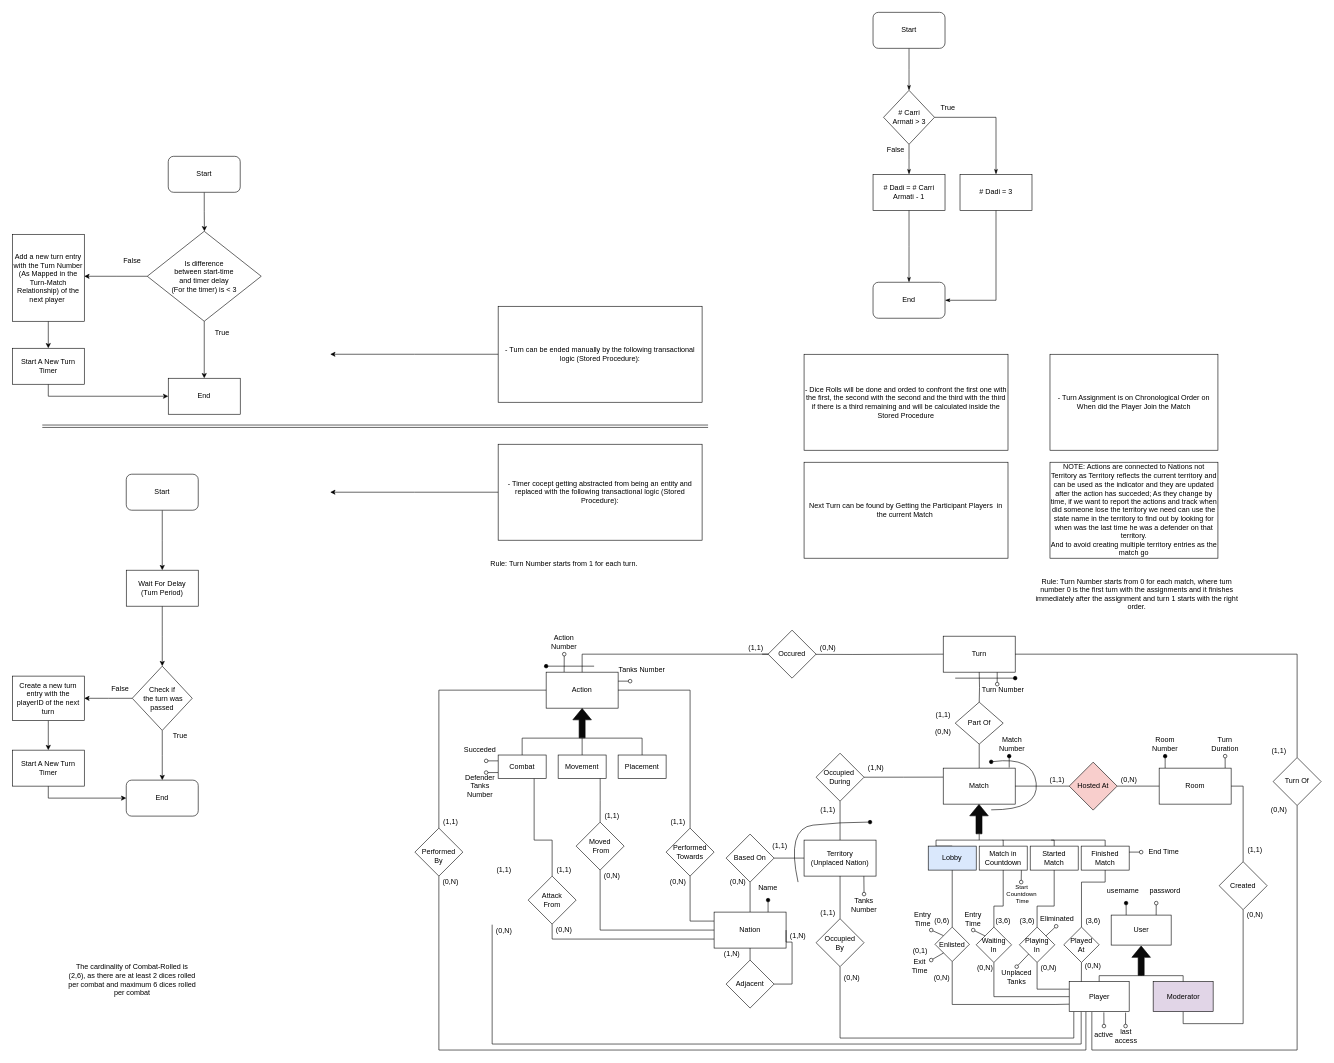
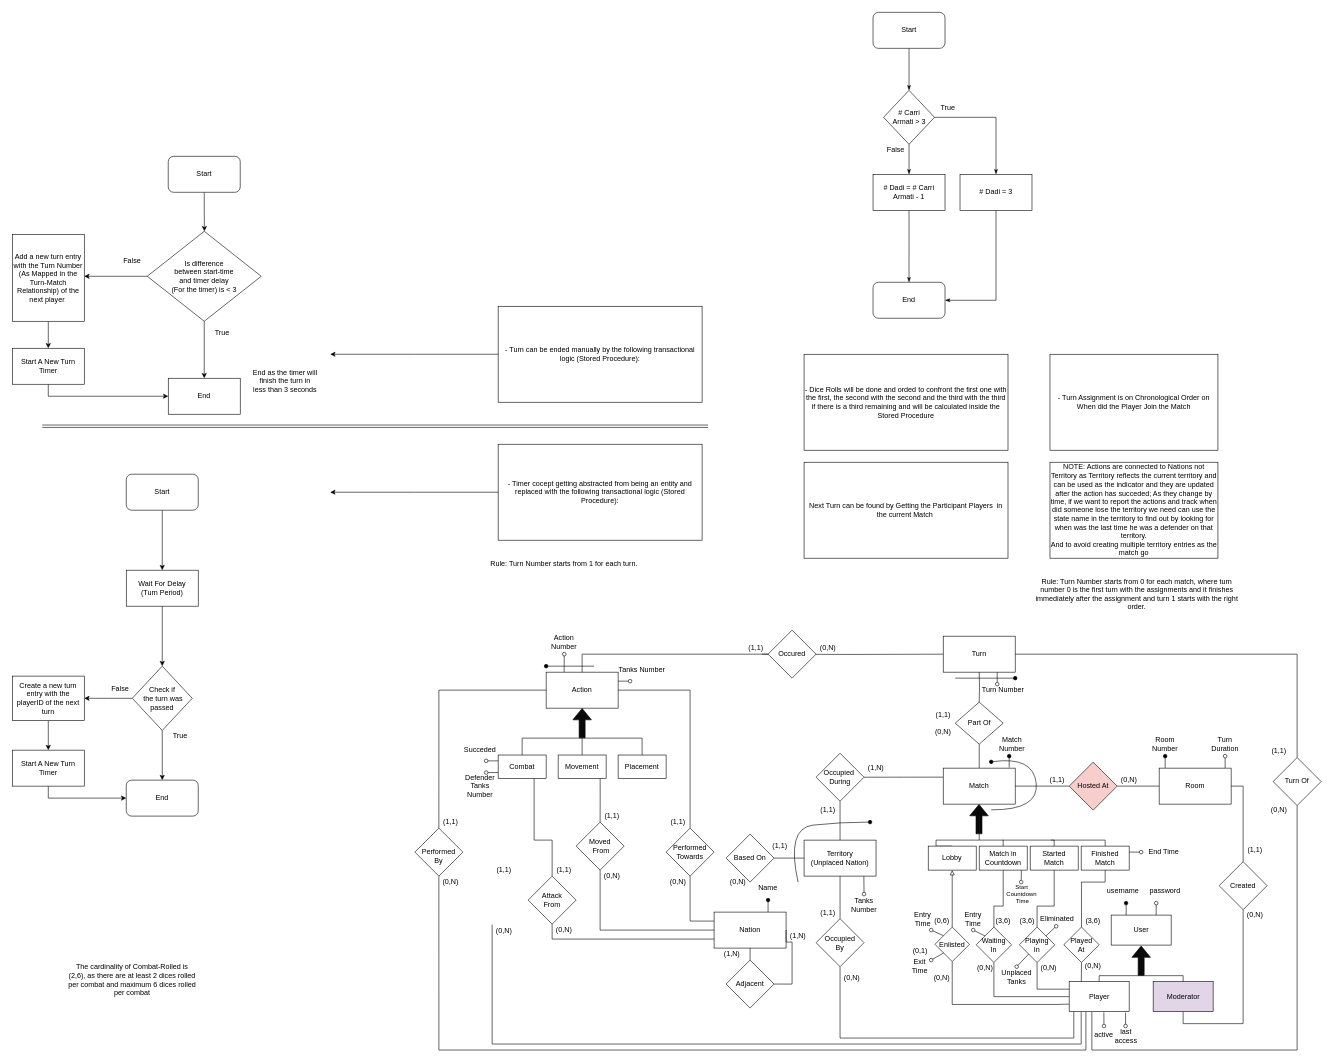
none -> (285, 381)
(953, 858) -> (953, 858)
(953, 873) -> (953, 876)
(750, 897) -> none
